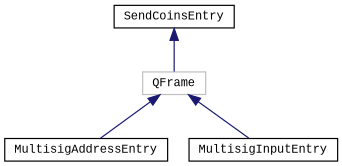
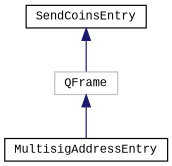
(263, 150) -> none
